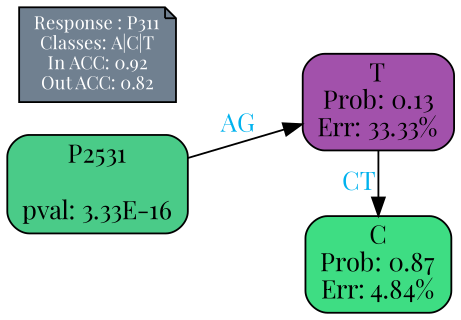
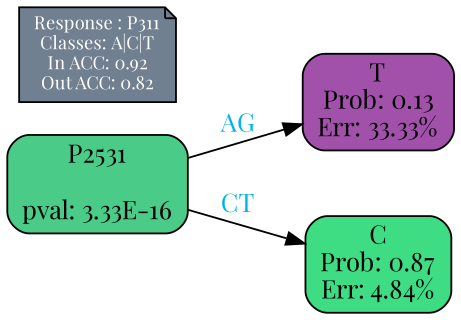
(378, 174) -> (237, 224)
